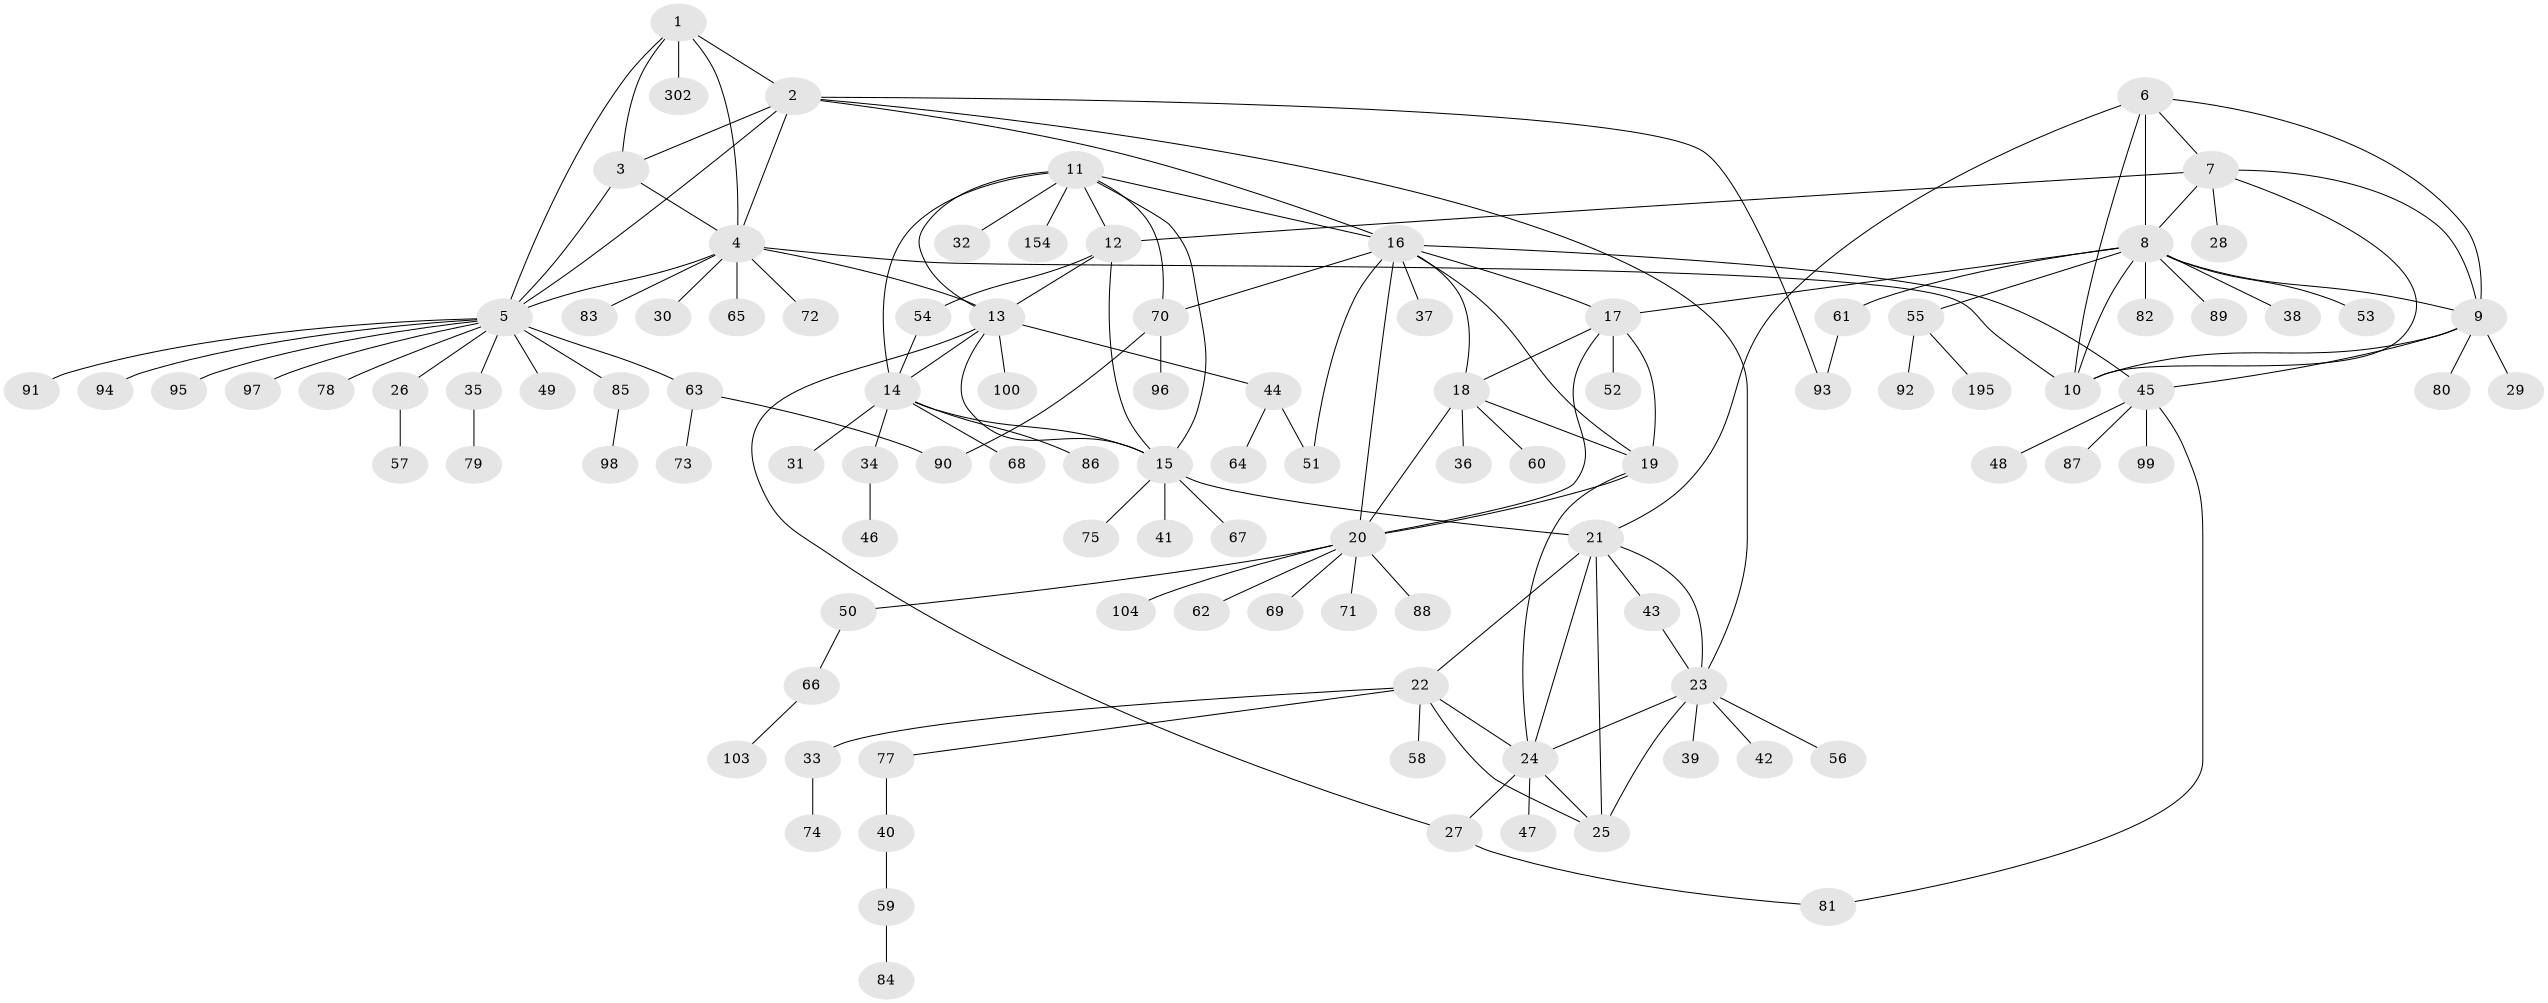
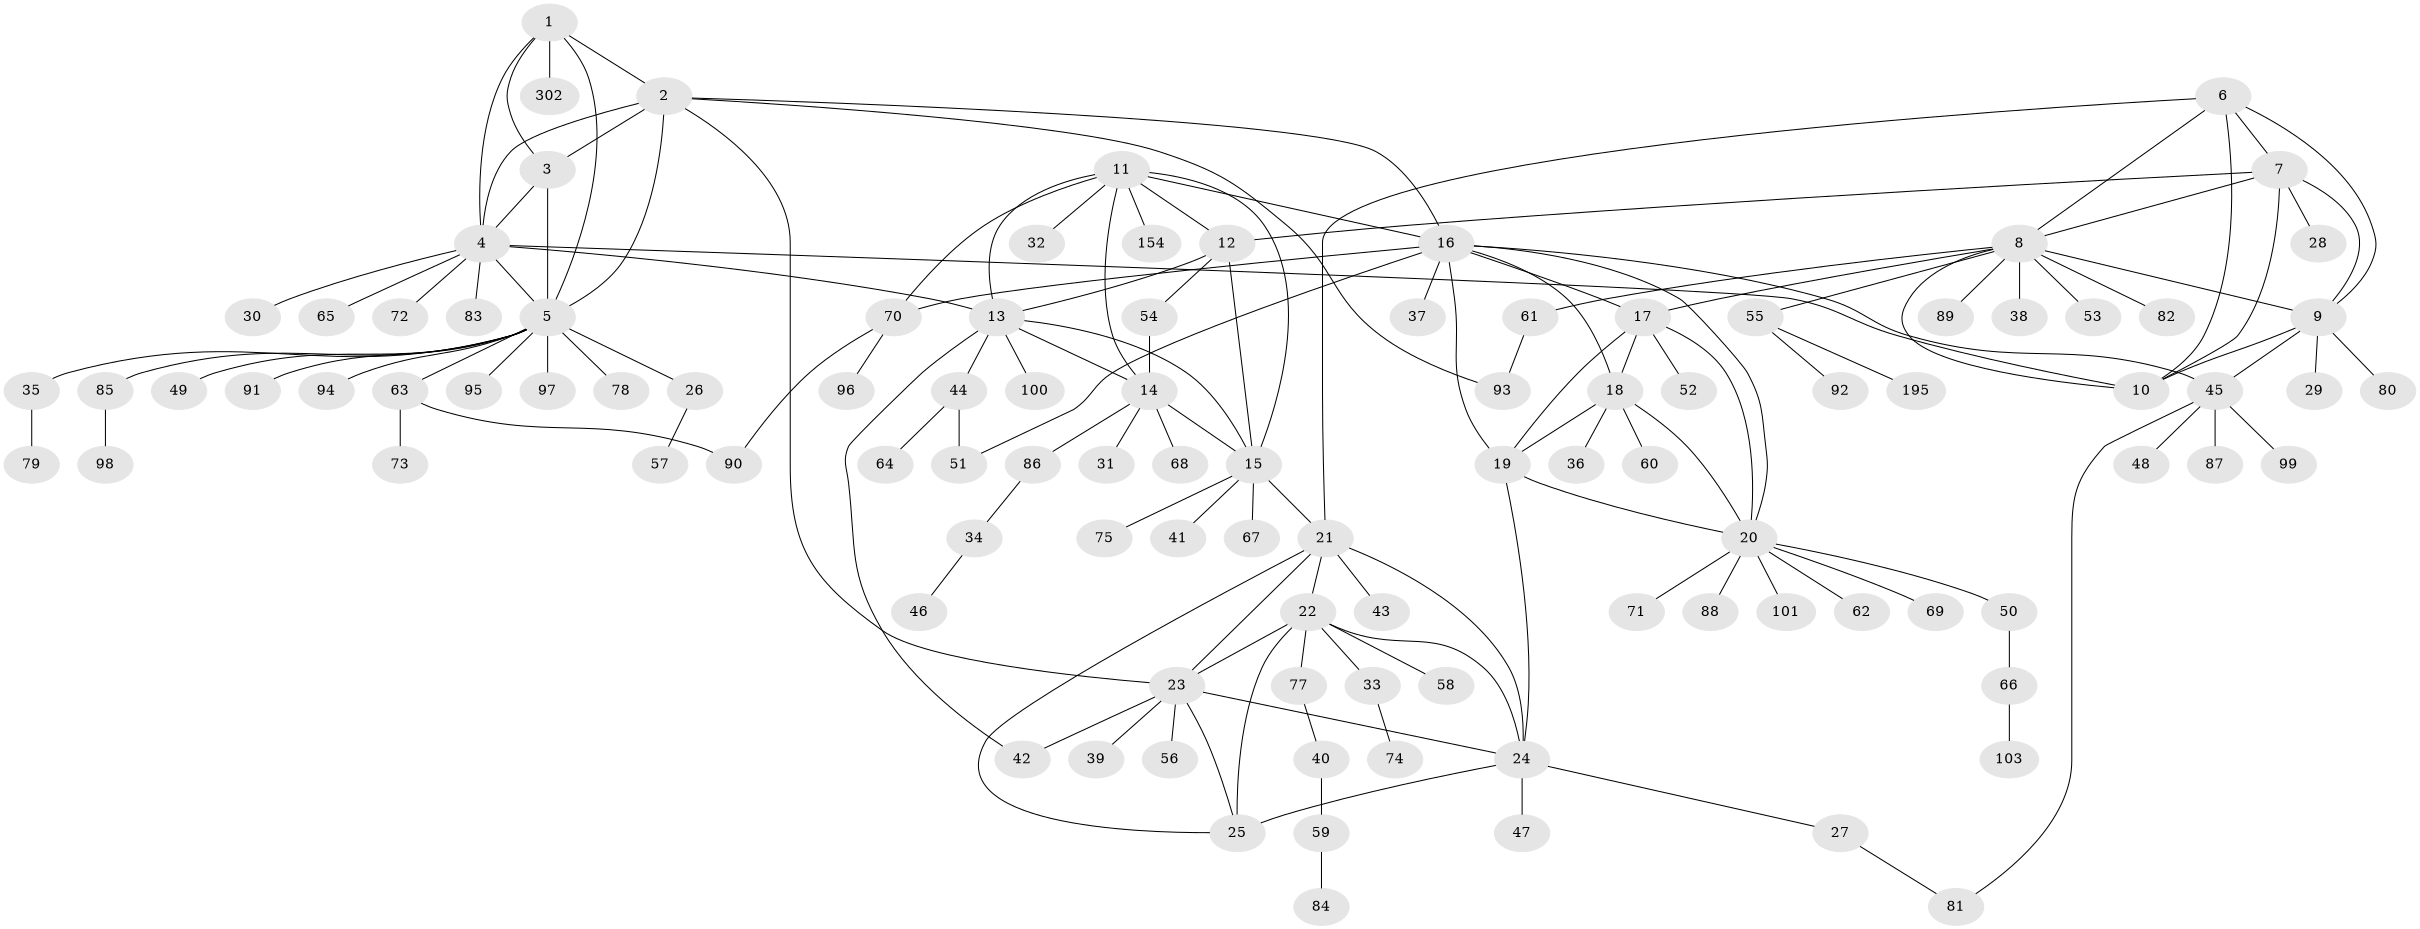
(881, 428) -> (1004, 502)
(1126, 612) -> (1786, 612)
(939, 621) -> (853, 538)
(1676, 649) -> (1243, 649)
